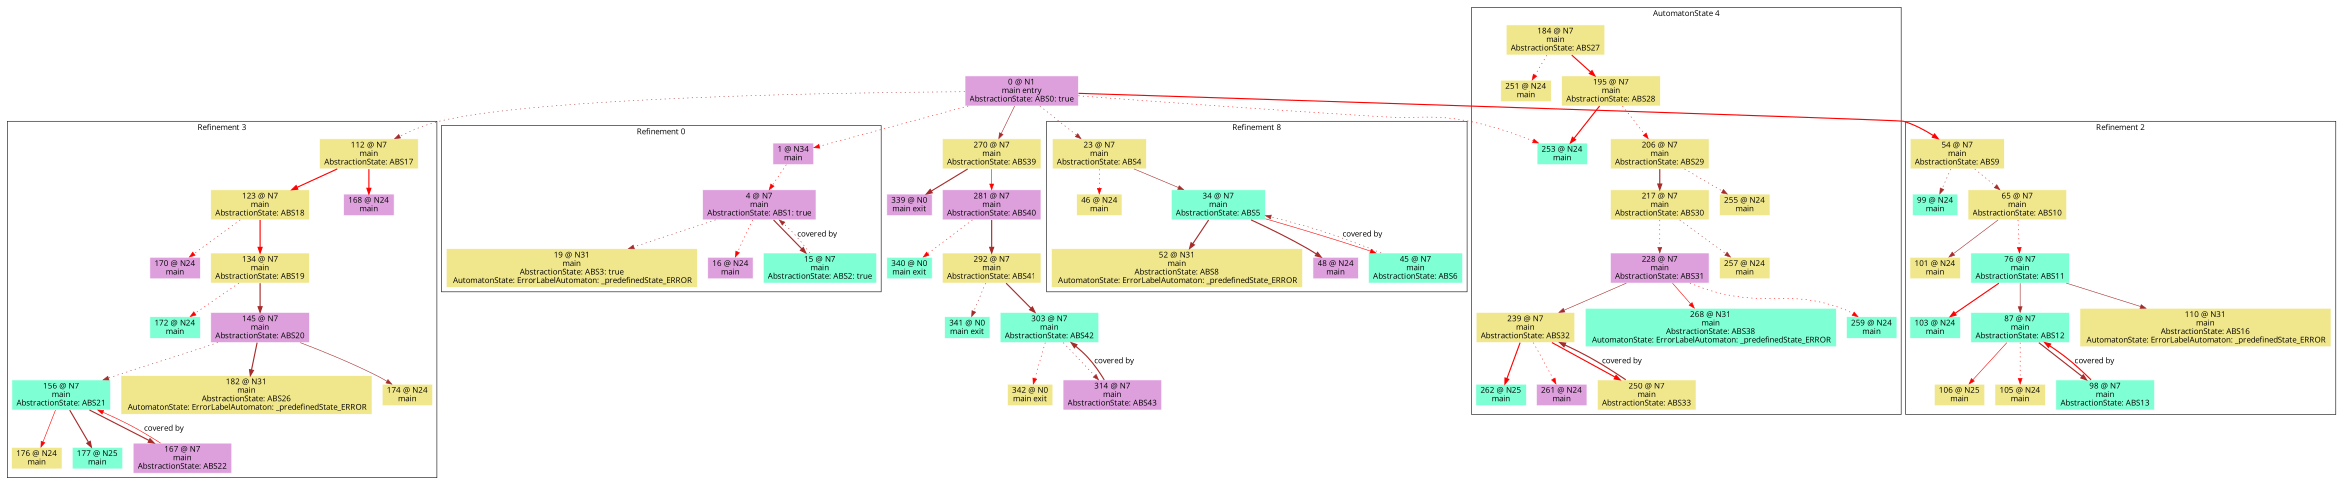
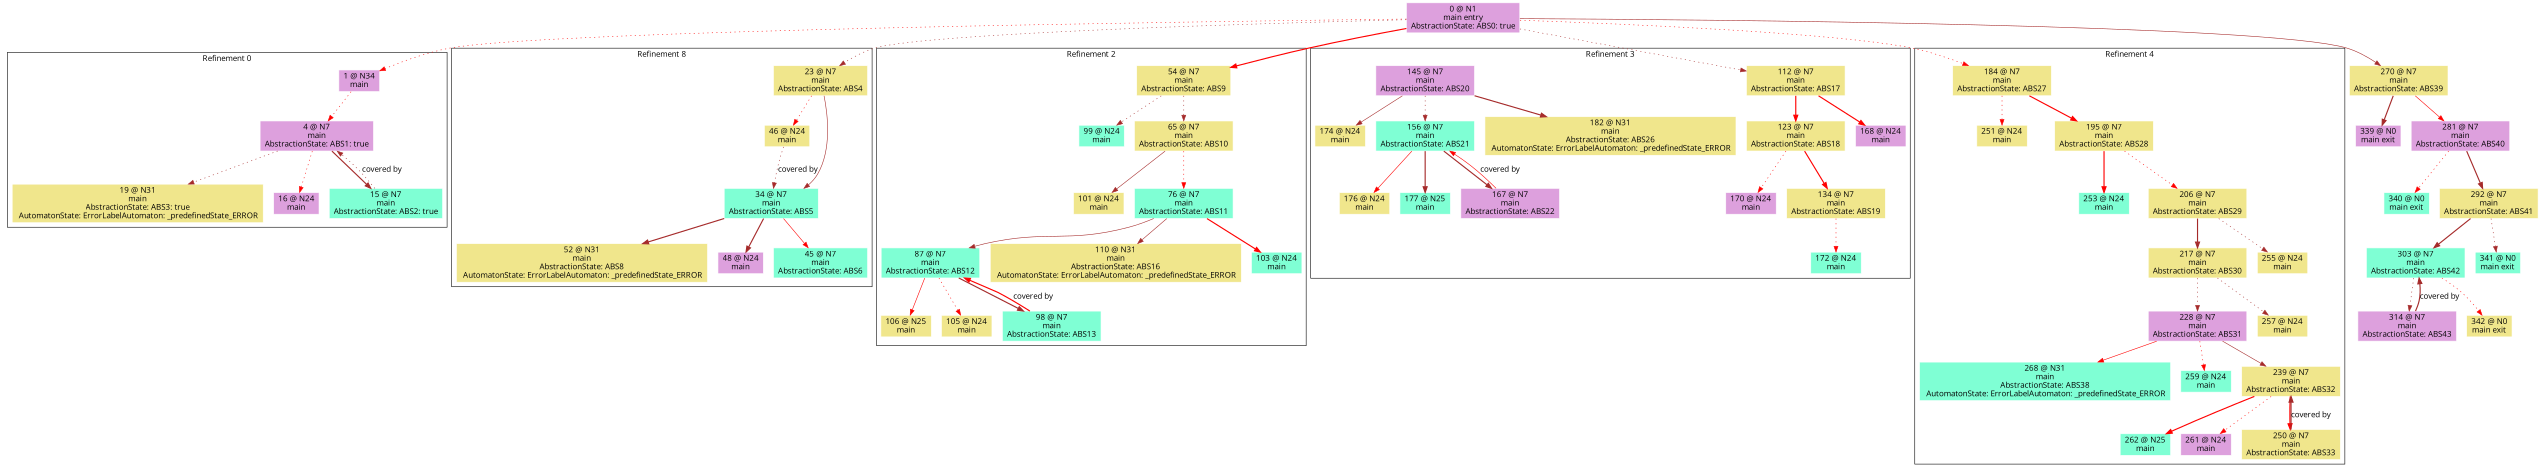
(1686, 14) -> (2130, 55)
(1307, 112) -> (1743, 31)
(1327, 233) -> (778, 165)
(260, 295) -> none
